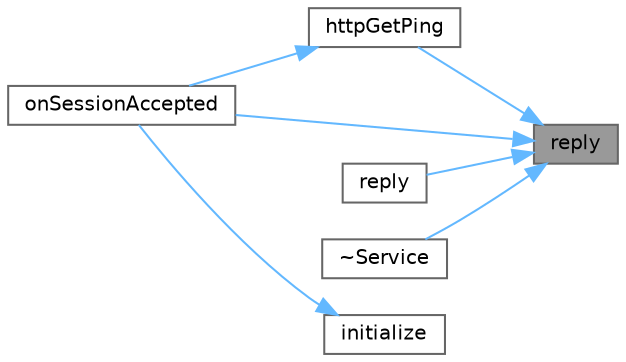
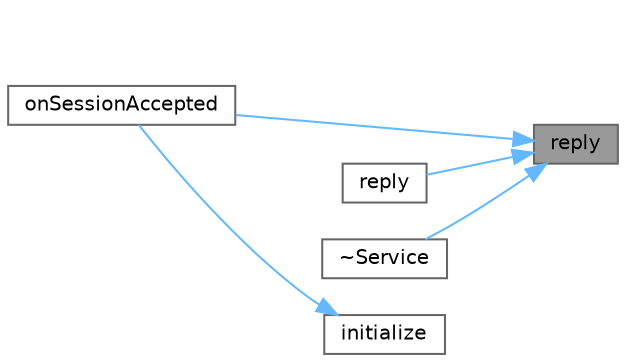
(385, 28) -> none
